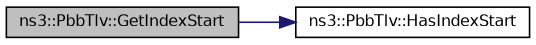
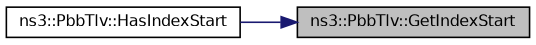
(259, 22) -> (261, 22)
